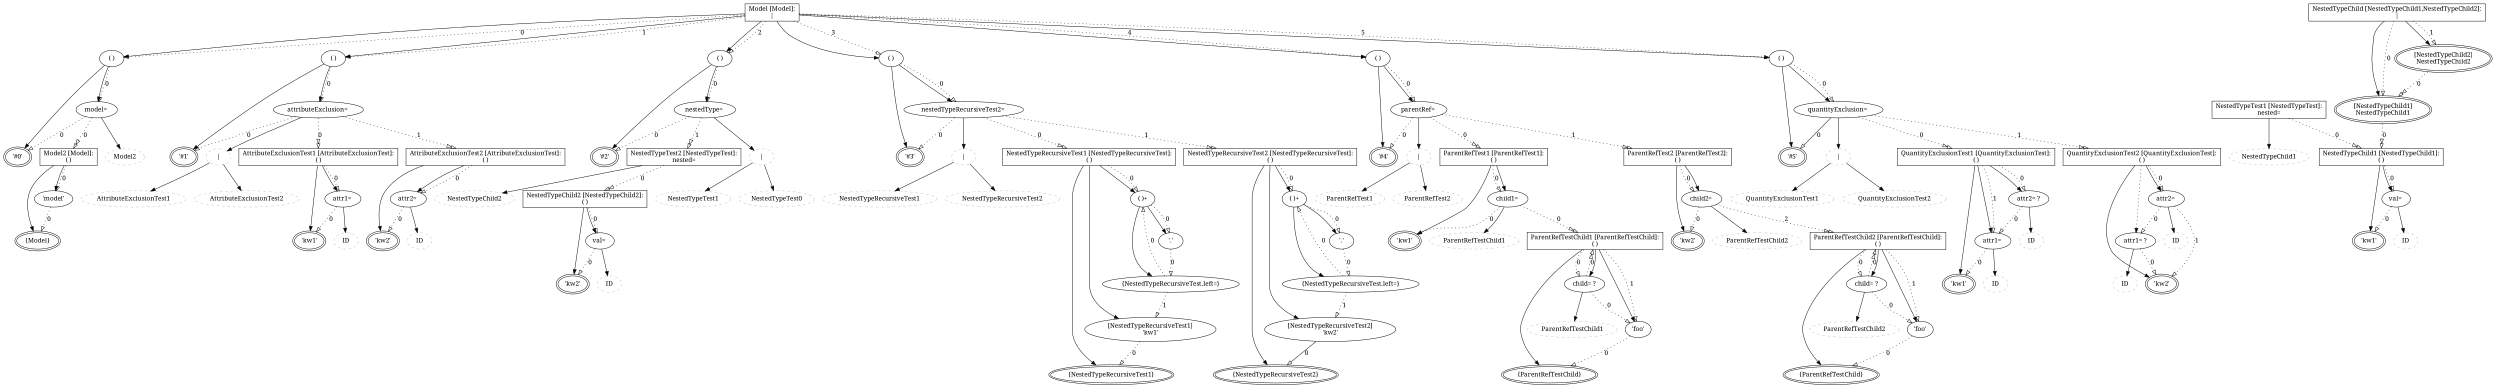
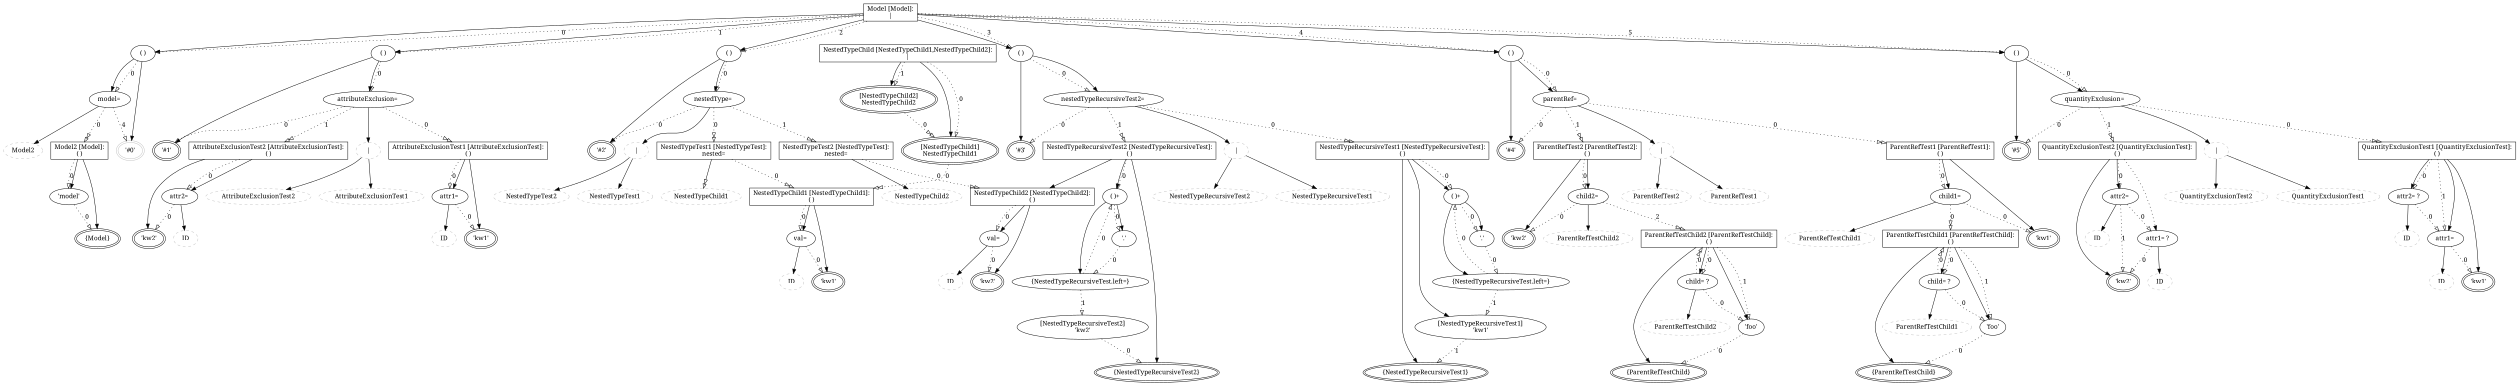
none -> (714, 120)
(1817, 131) -> (2056, 123)
(2269, 131) -> (709, 169)
(62, 135) -> (123, 125)
(18, 157) -> (130, 151)
(777, 199) -> (531, 197)
(1269, 246) -> (1083, 173)
(1304, 352) -> (1119, 350)
(1134, 353) -> (1457, 351)
